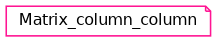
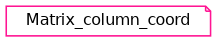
(108, 21) -> (108, 21)
